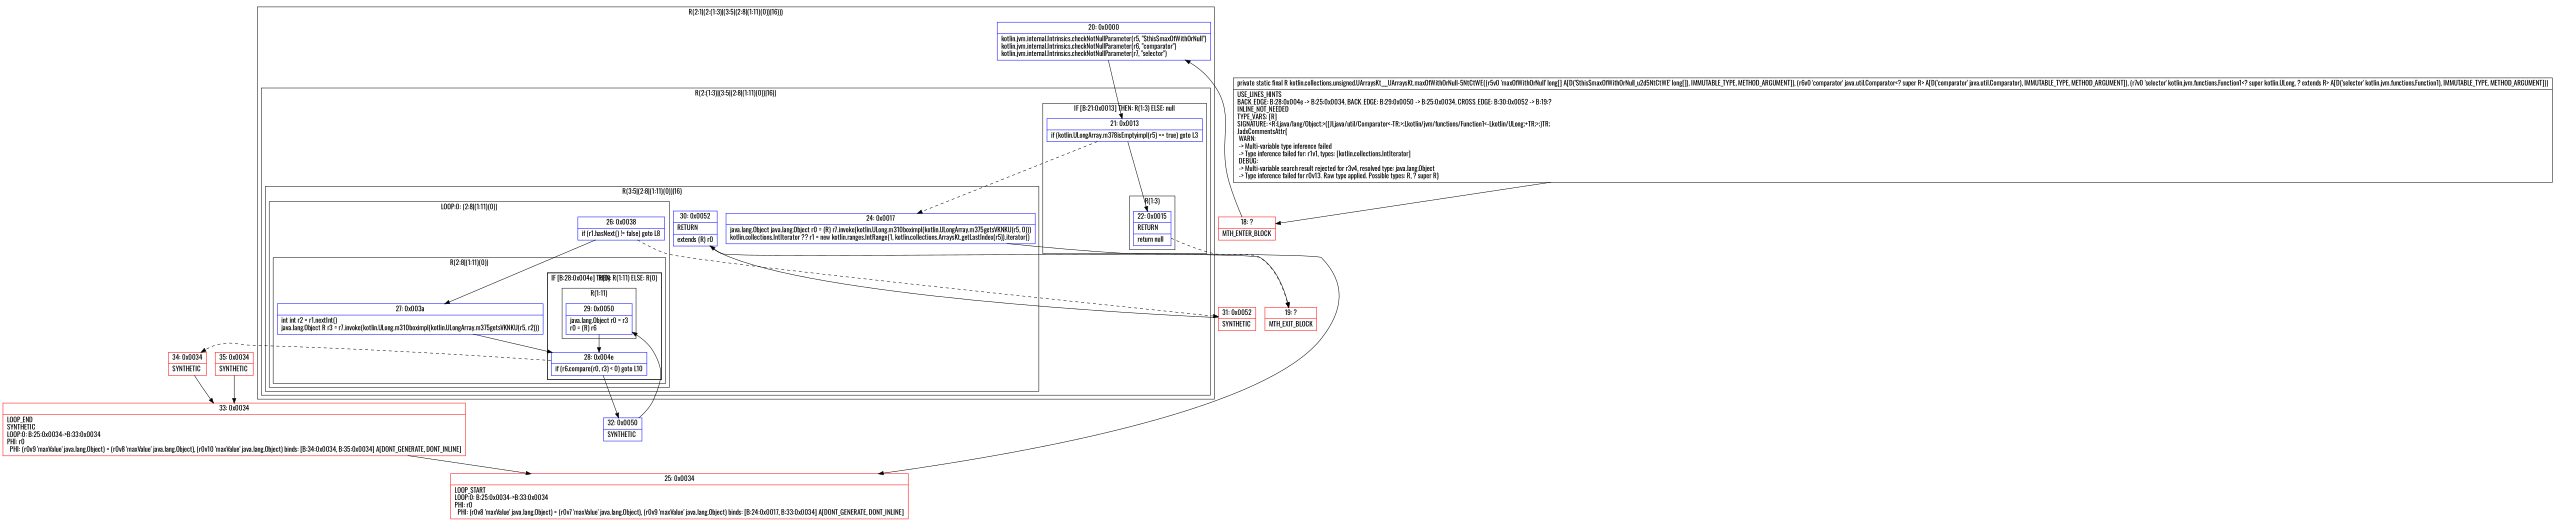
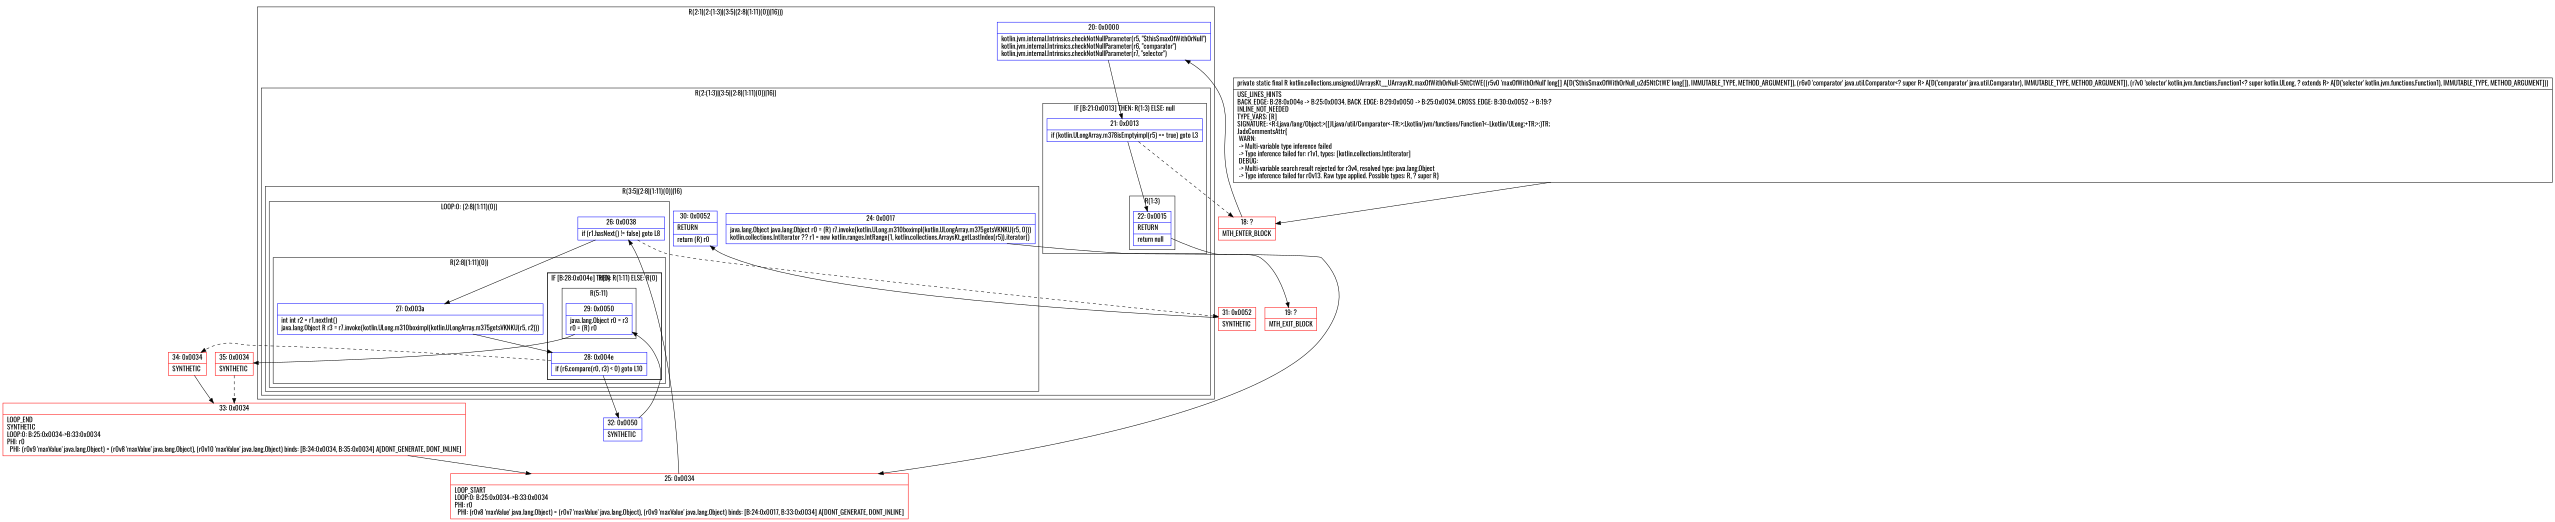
(1010, 177) -> (1184, 178)
(695, 240) -> (693, 240)
(1241, 254) -> (1262, 259)
(1011, 255) -> none
(599, 294) -> (599, 294)
none -> (659, 322)
(584, 328) -> (584, 328)
(599, 342) -> (418, 356)
(234, 387) -> (234, 387)
